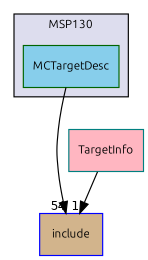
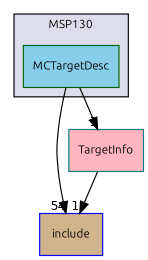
none -> (87, 104)
